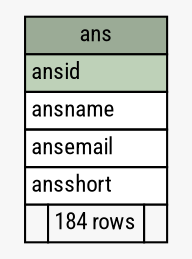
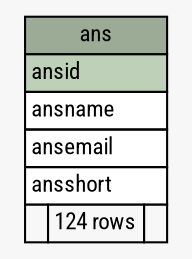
(96, 222) -> (96, 222)
